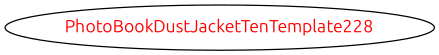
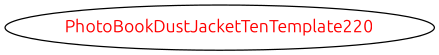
(220, 28) -> (220, 28)
